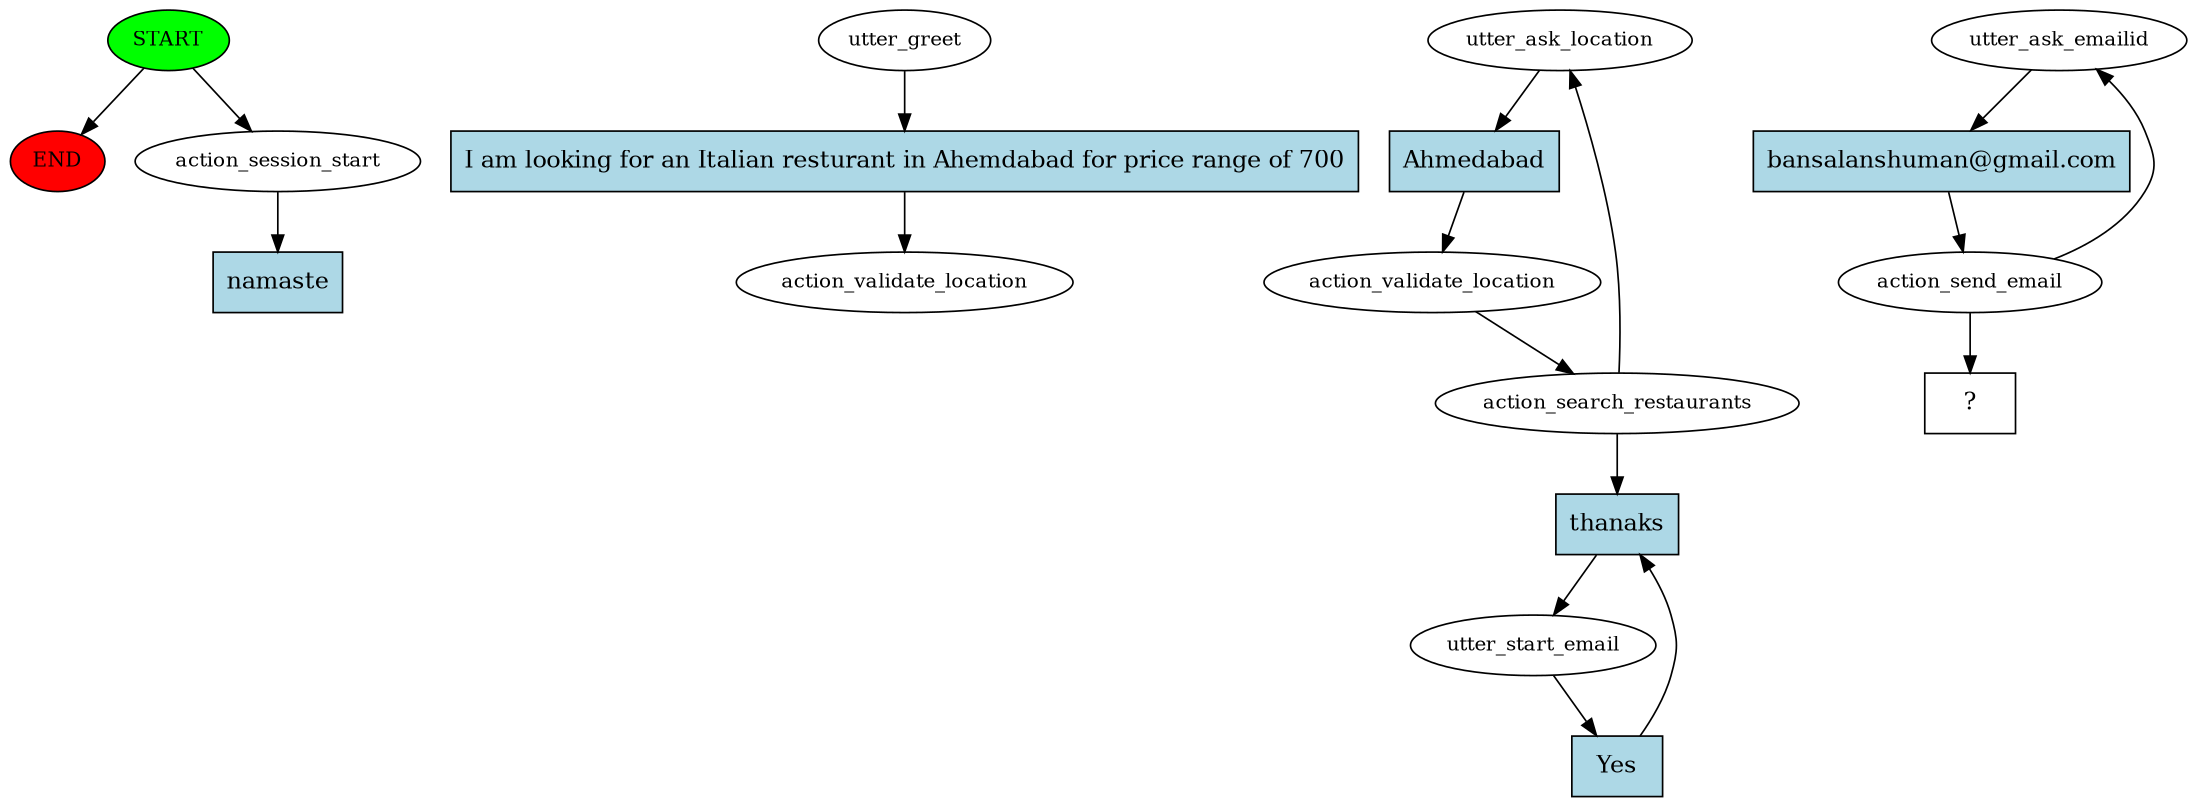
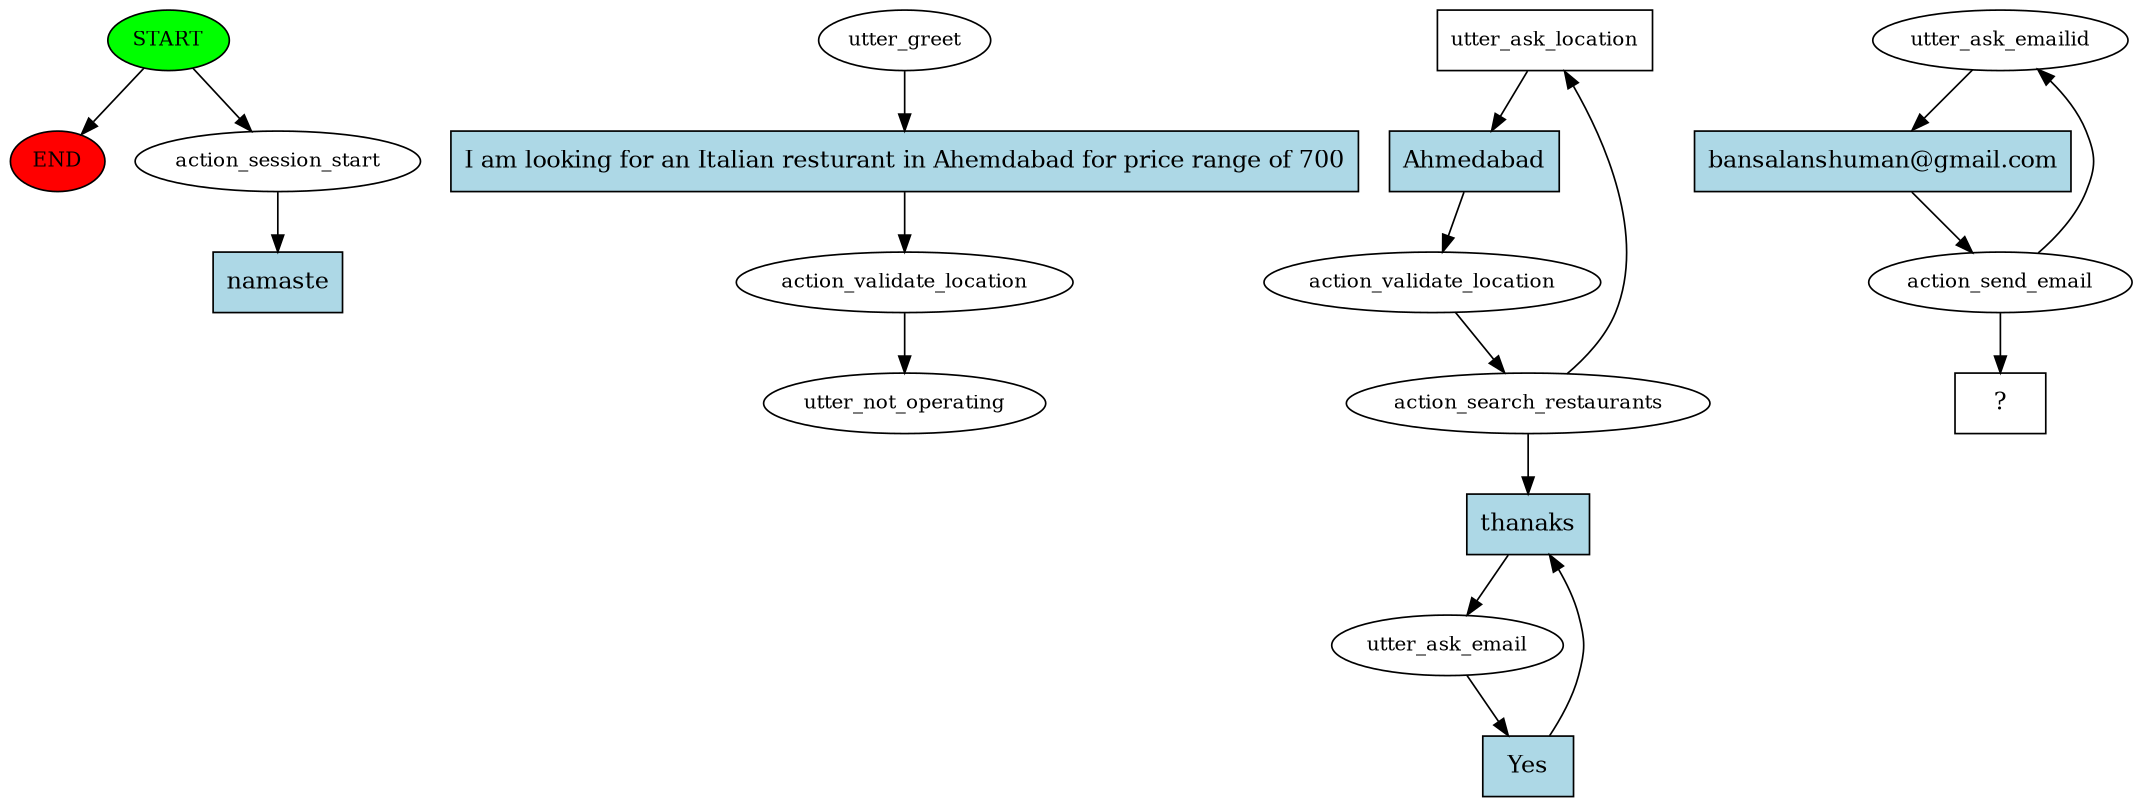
(1560, 40) -> (1545, 40)
none -> (905, 403)
(1533, 645) -> (1447, 645)
